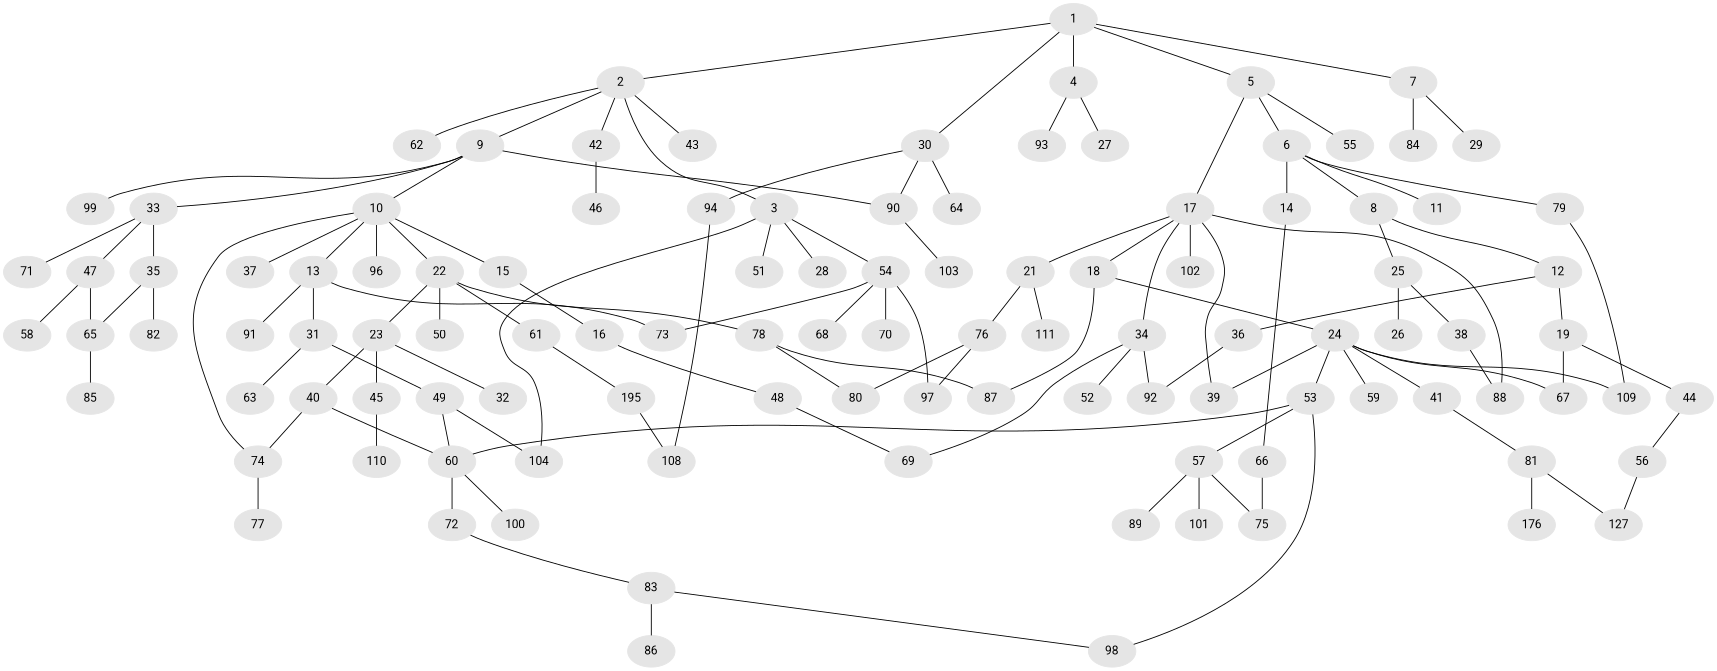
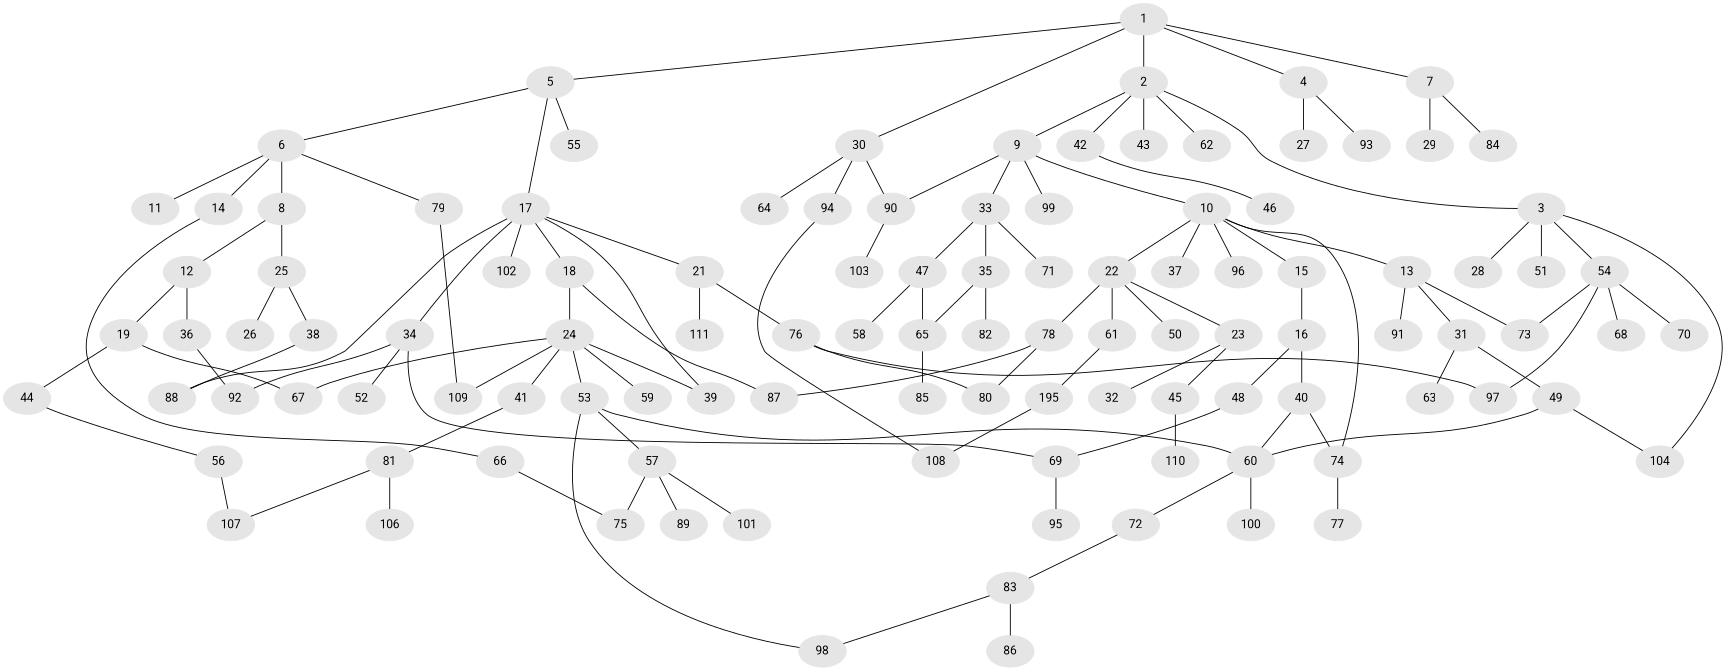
(345, 367) -> (1302, 367)
none -> (1056, 525)
(1532, 525) -> (390, 525)
(1619, 525) -> (231, 525)
